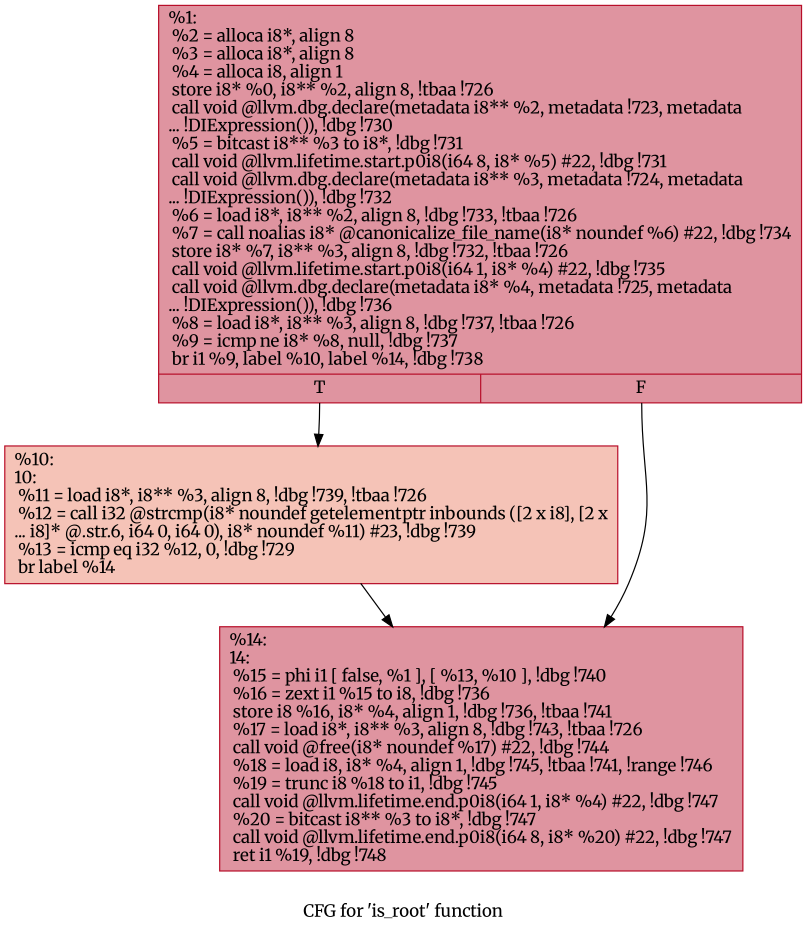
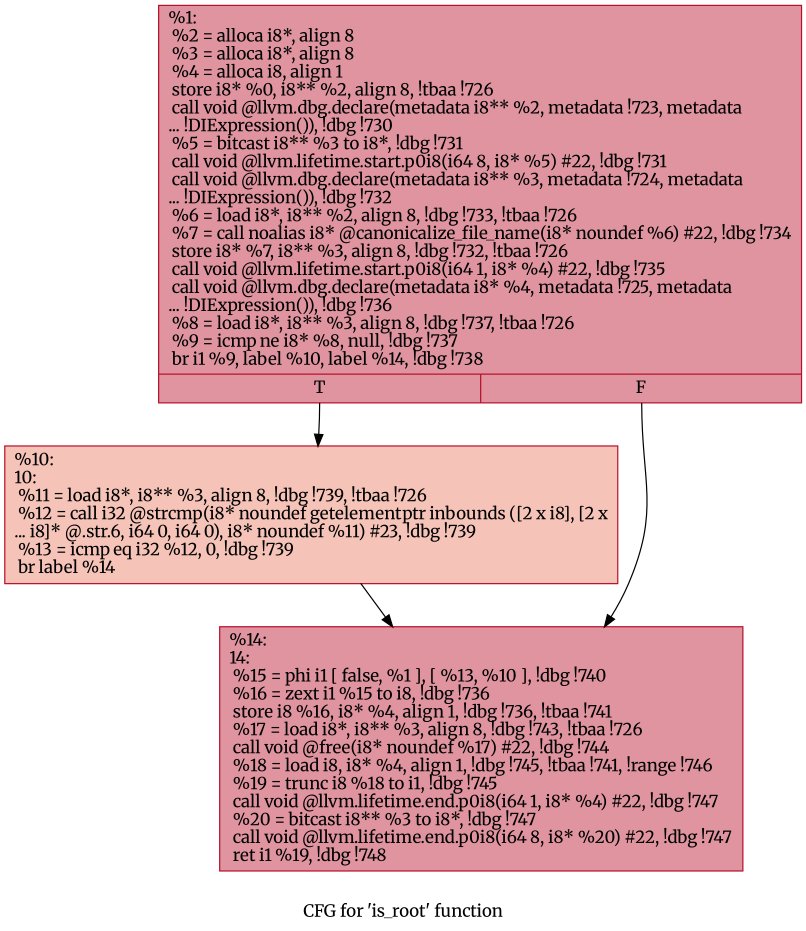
(155, 550) -> (154, 550)
